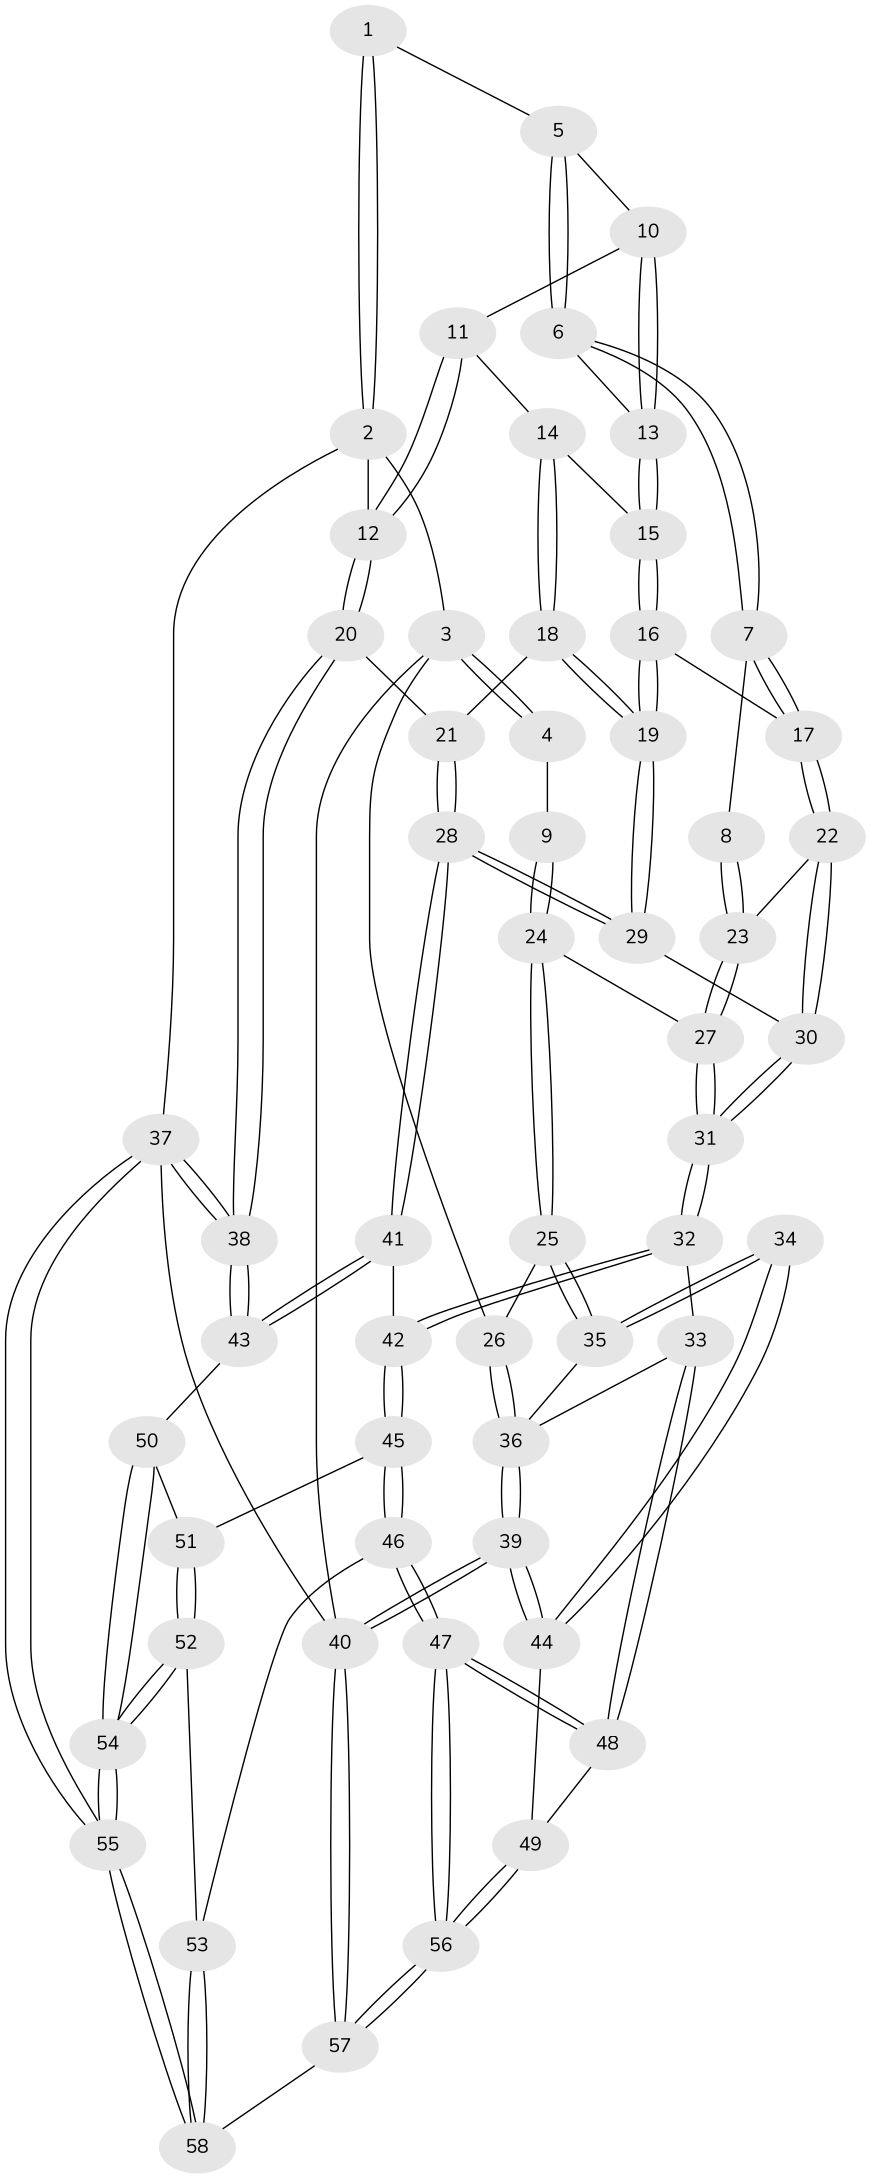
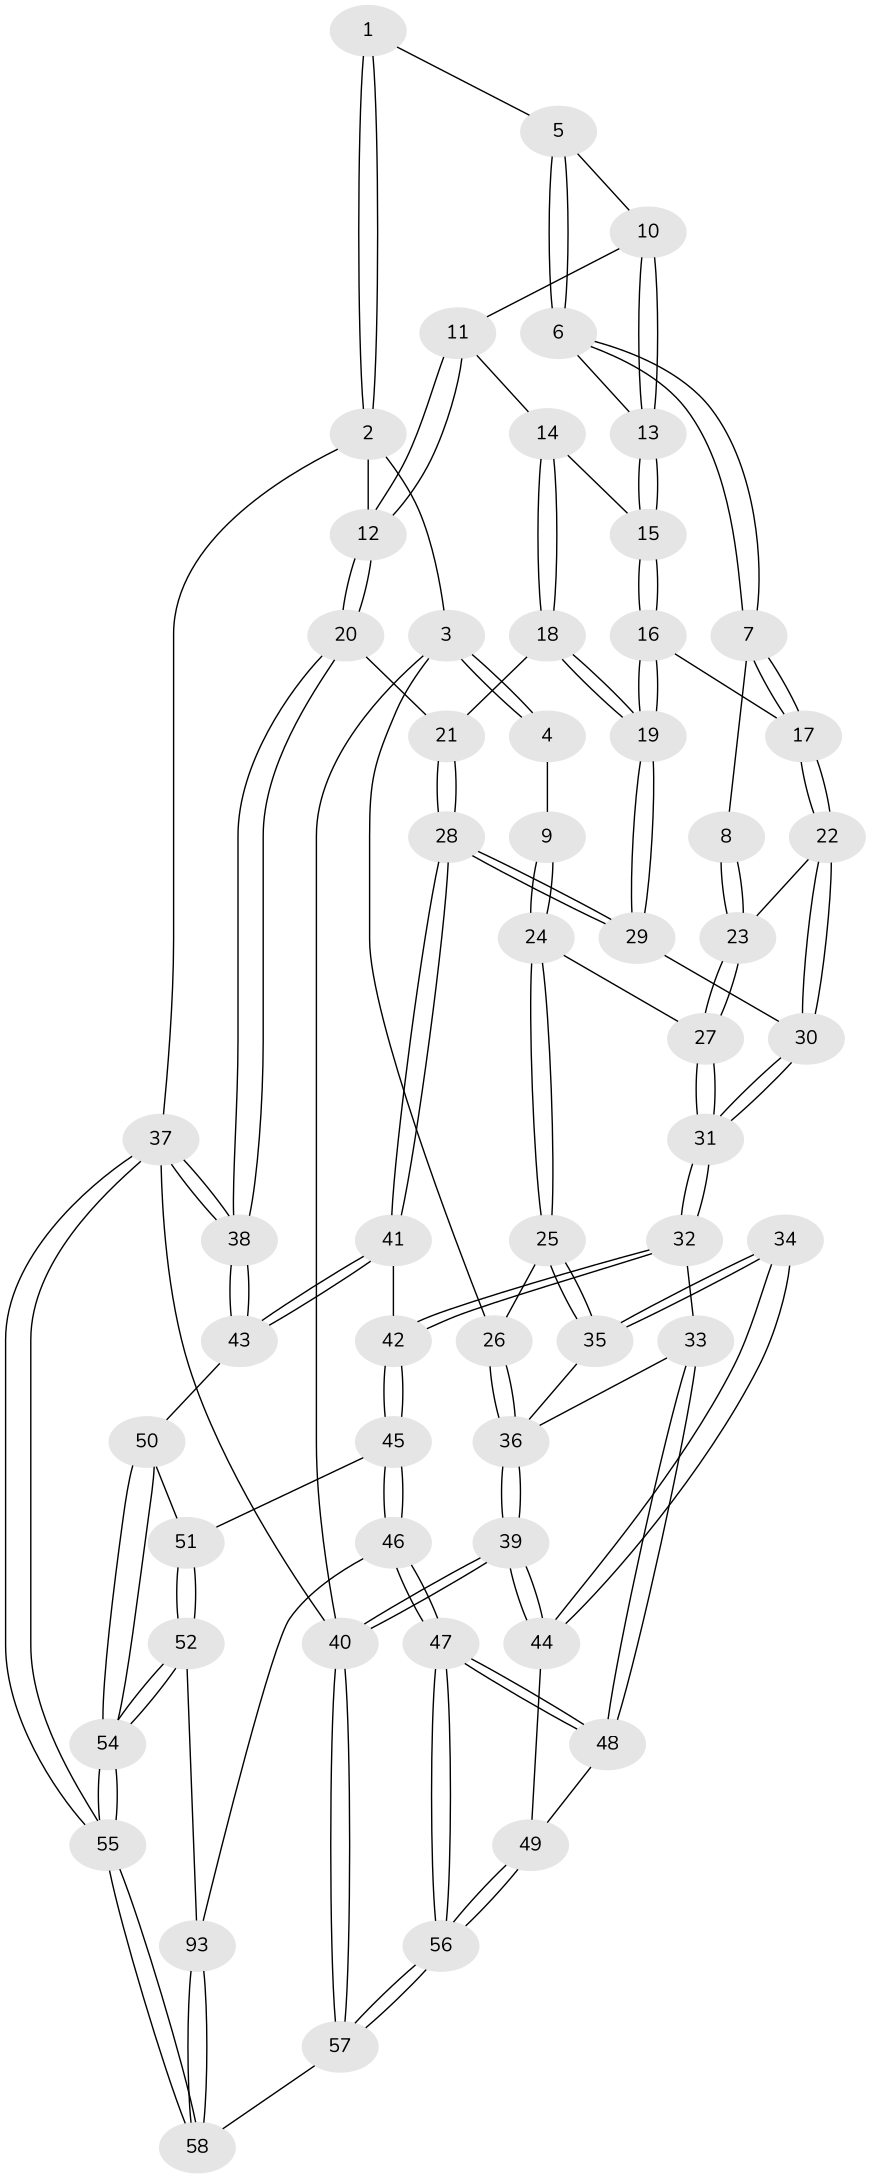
(197, 1946) -> (197, 1946)
